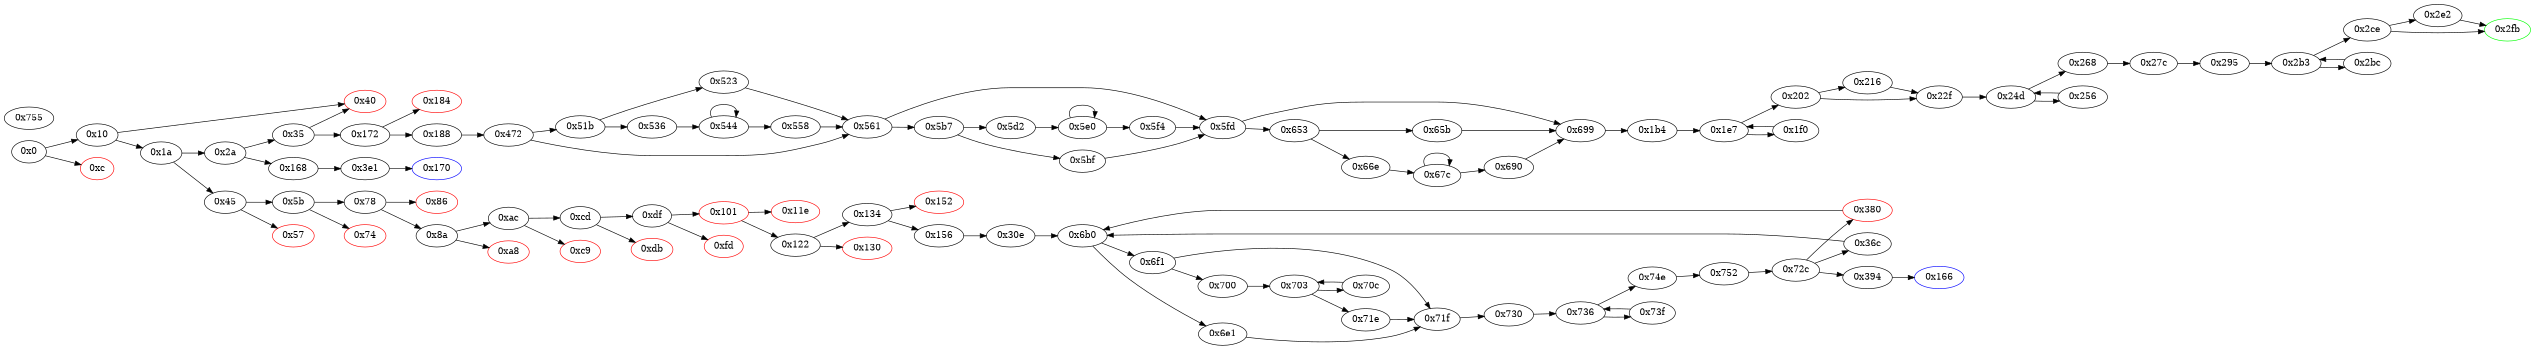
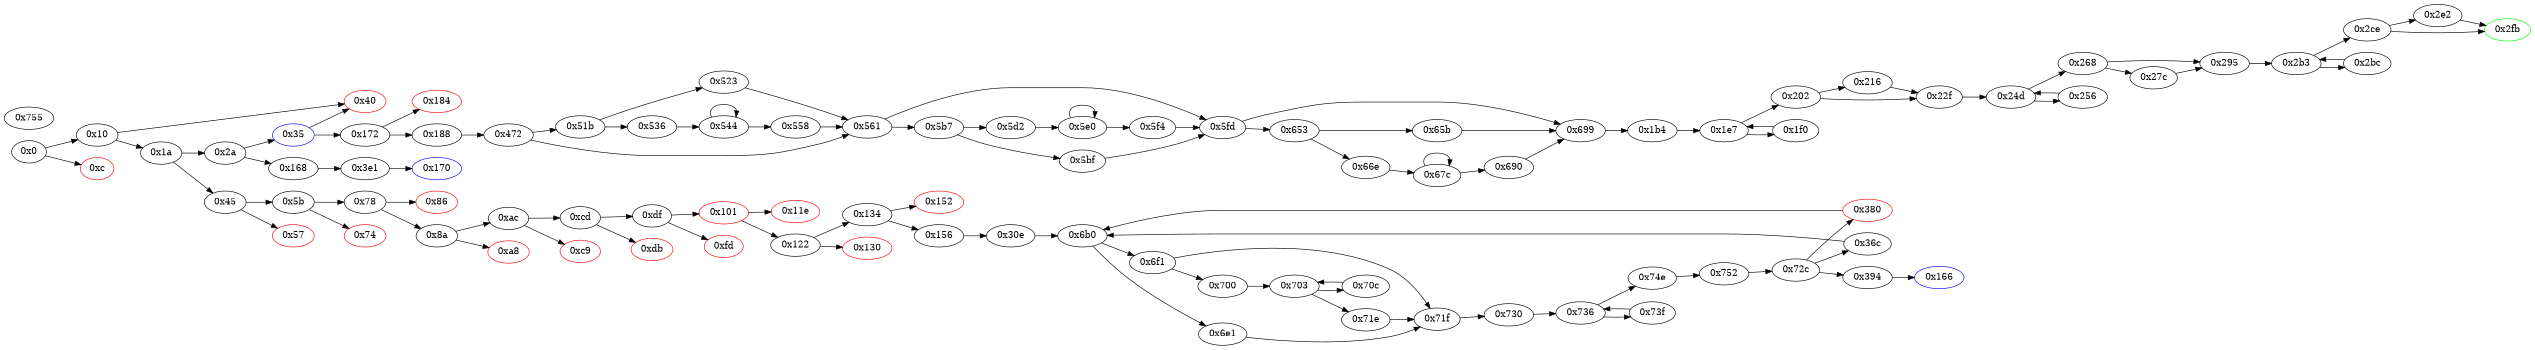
none -> (2151, 61)
(293, 135) -> (293, 135)
